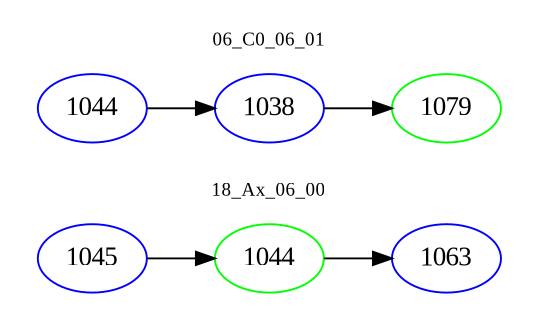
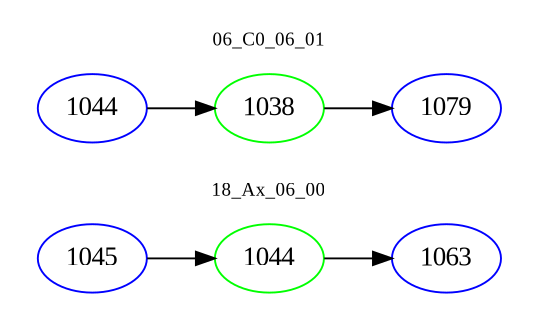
(269, 108) -> (269, 108)
(446, 108) -> (446, 108)
